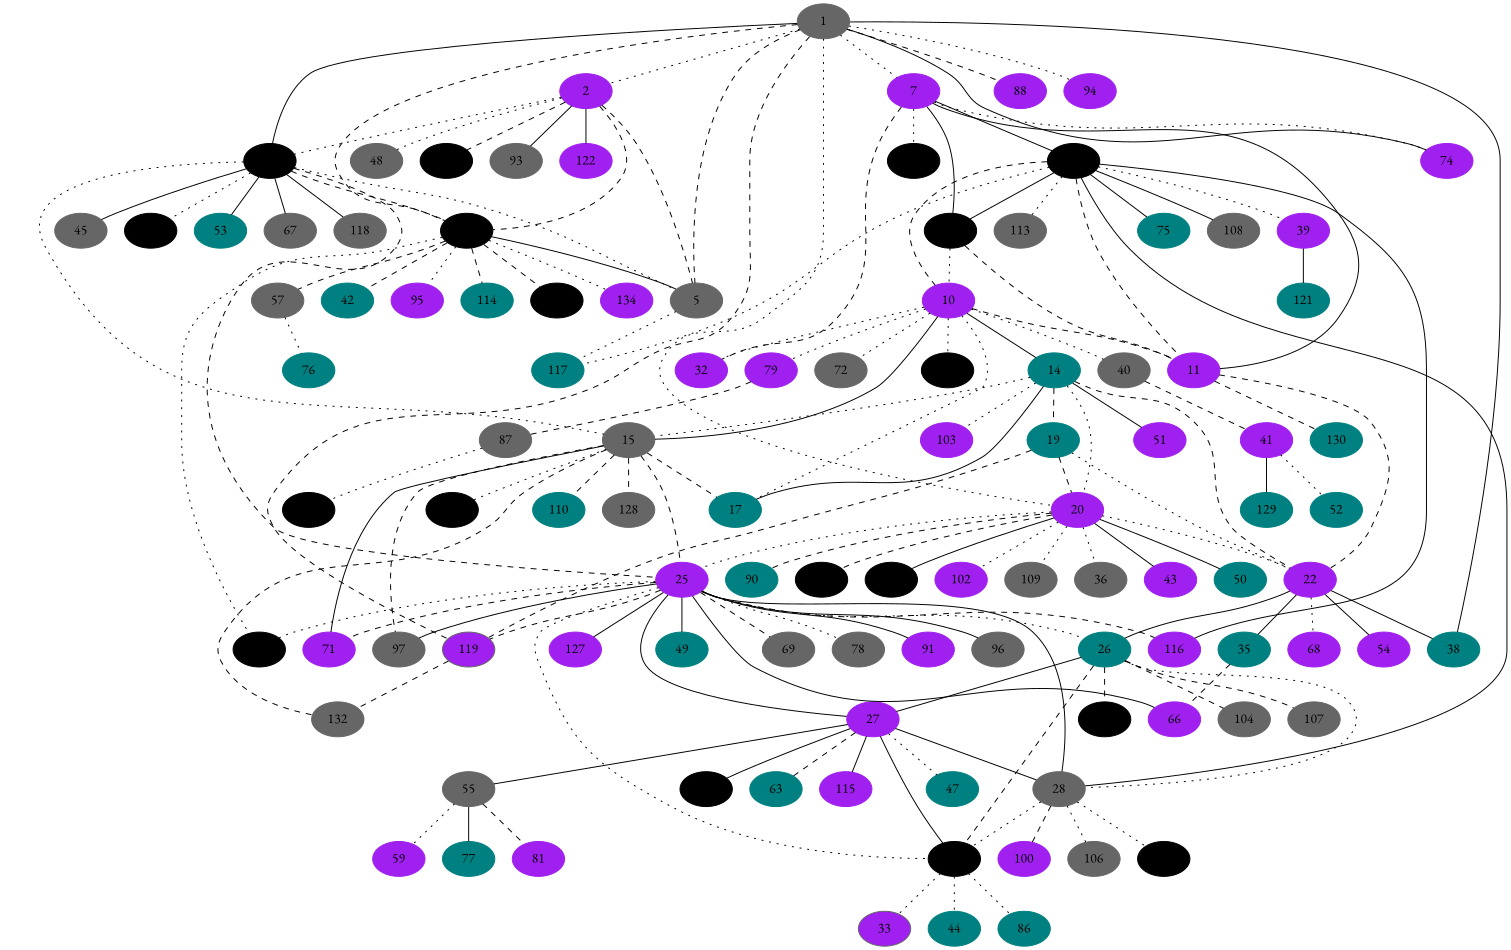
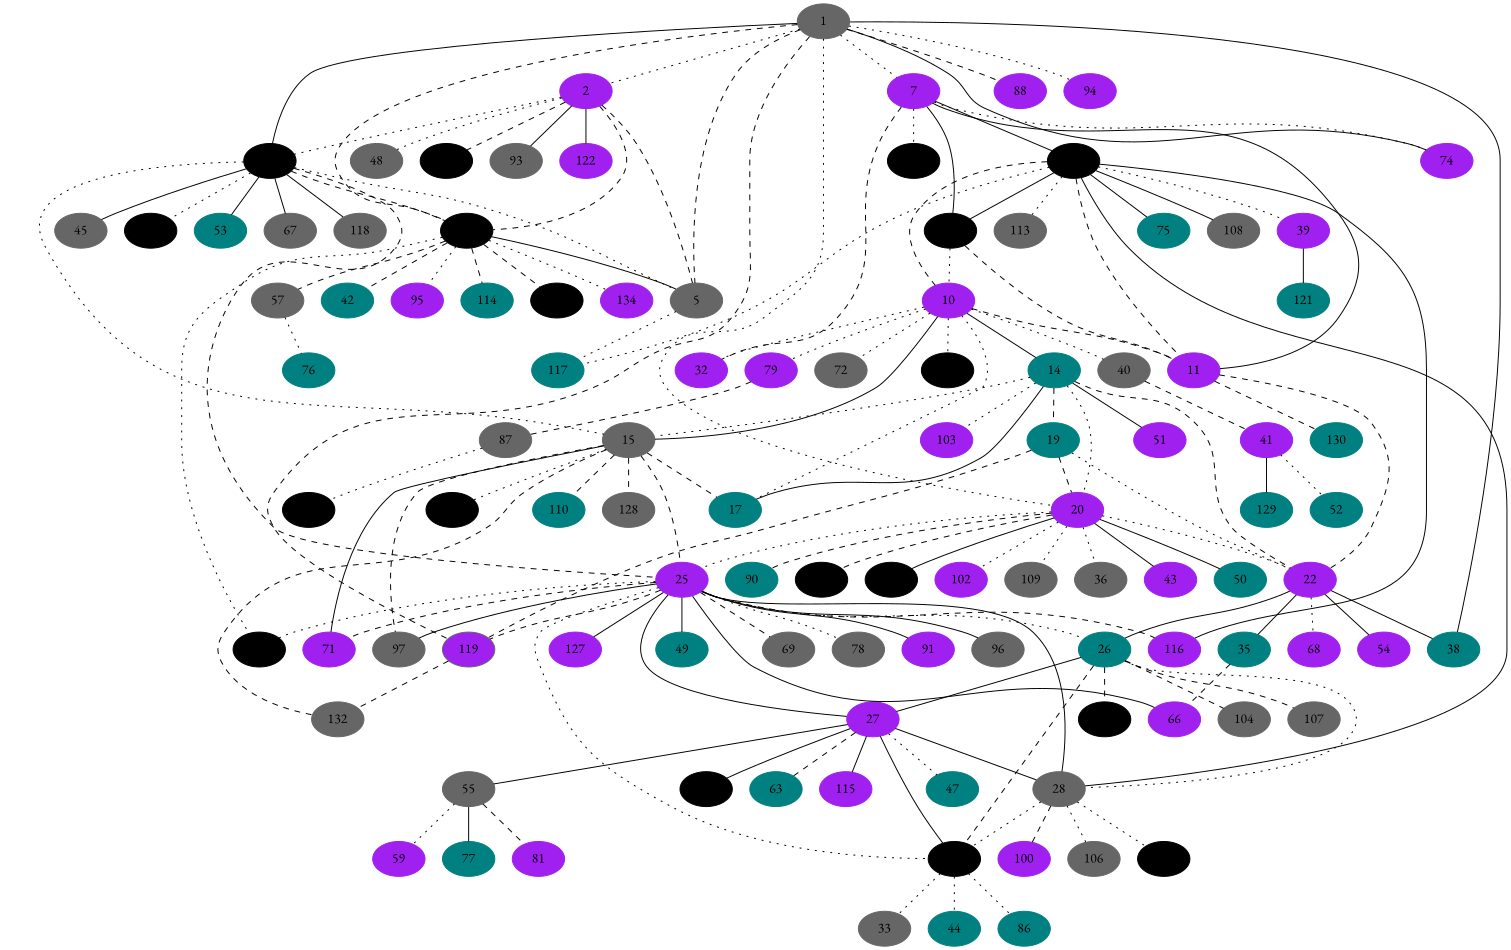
(885, 929) -> (885, 929)
